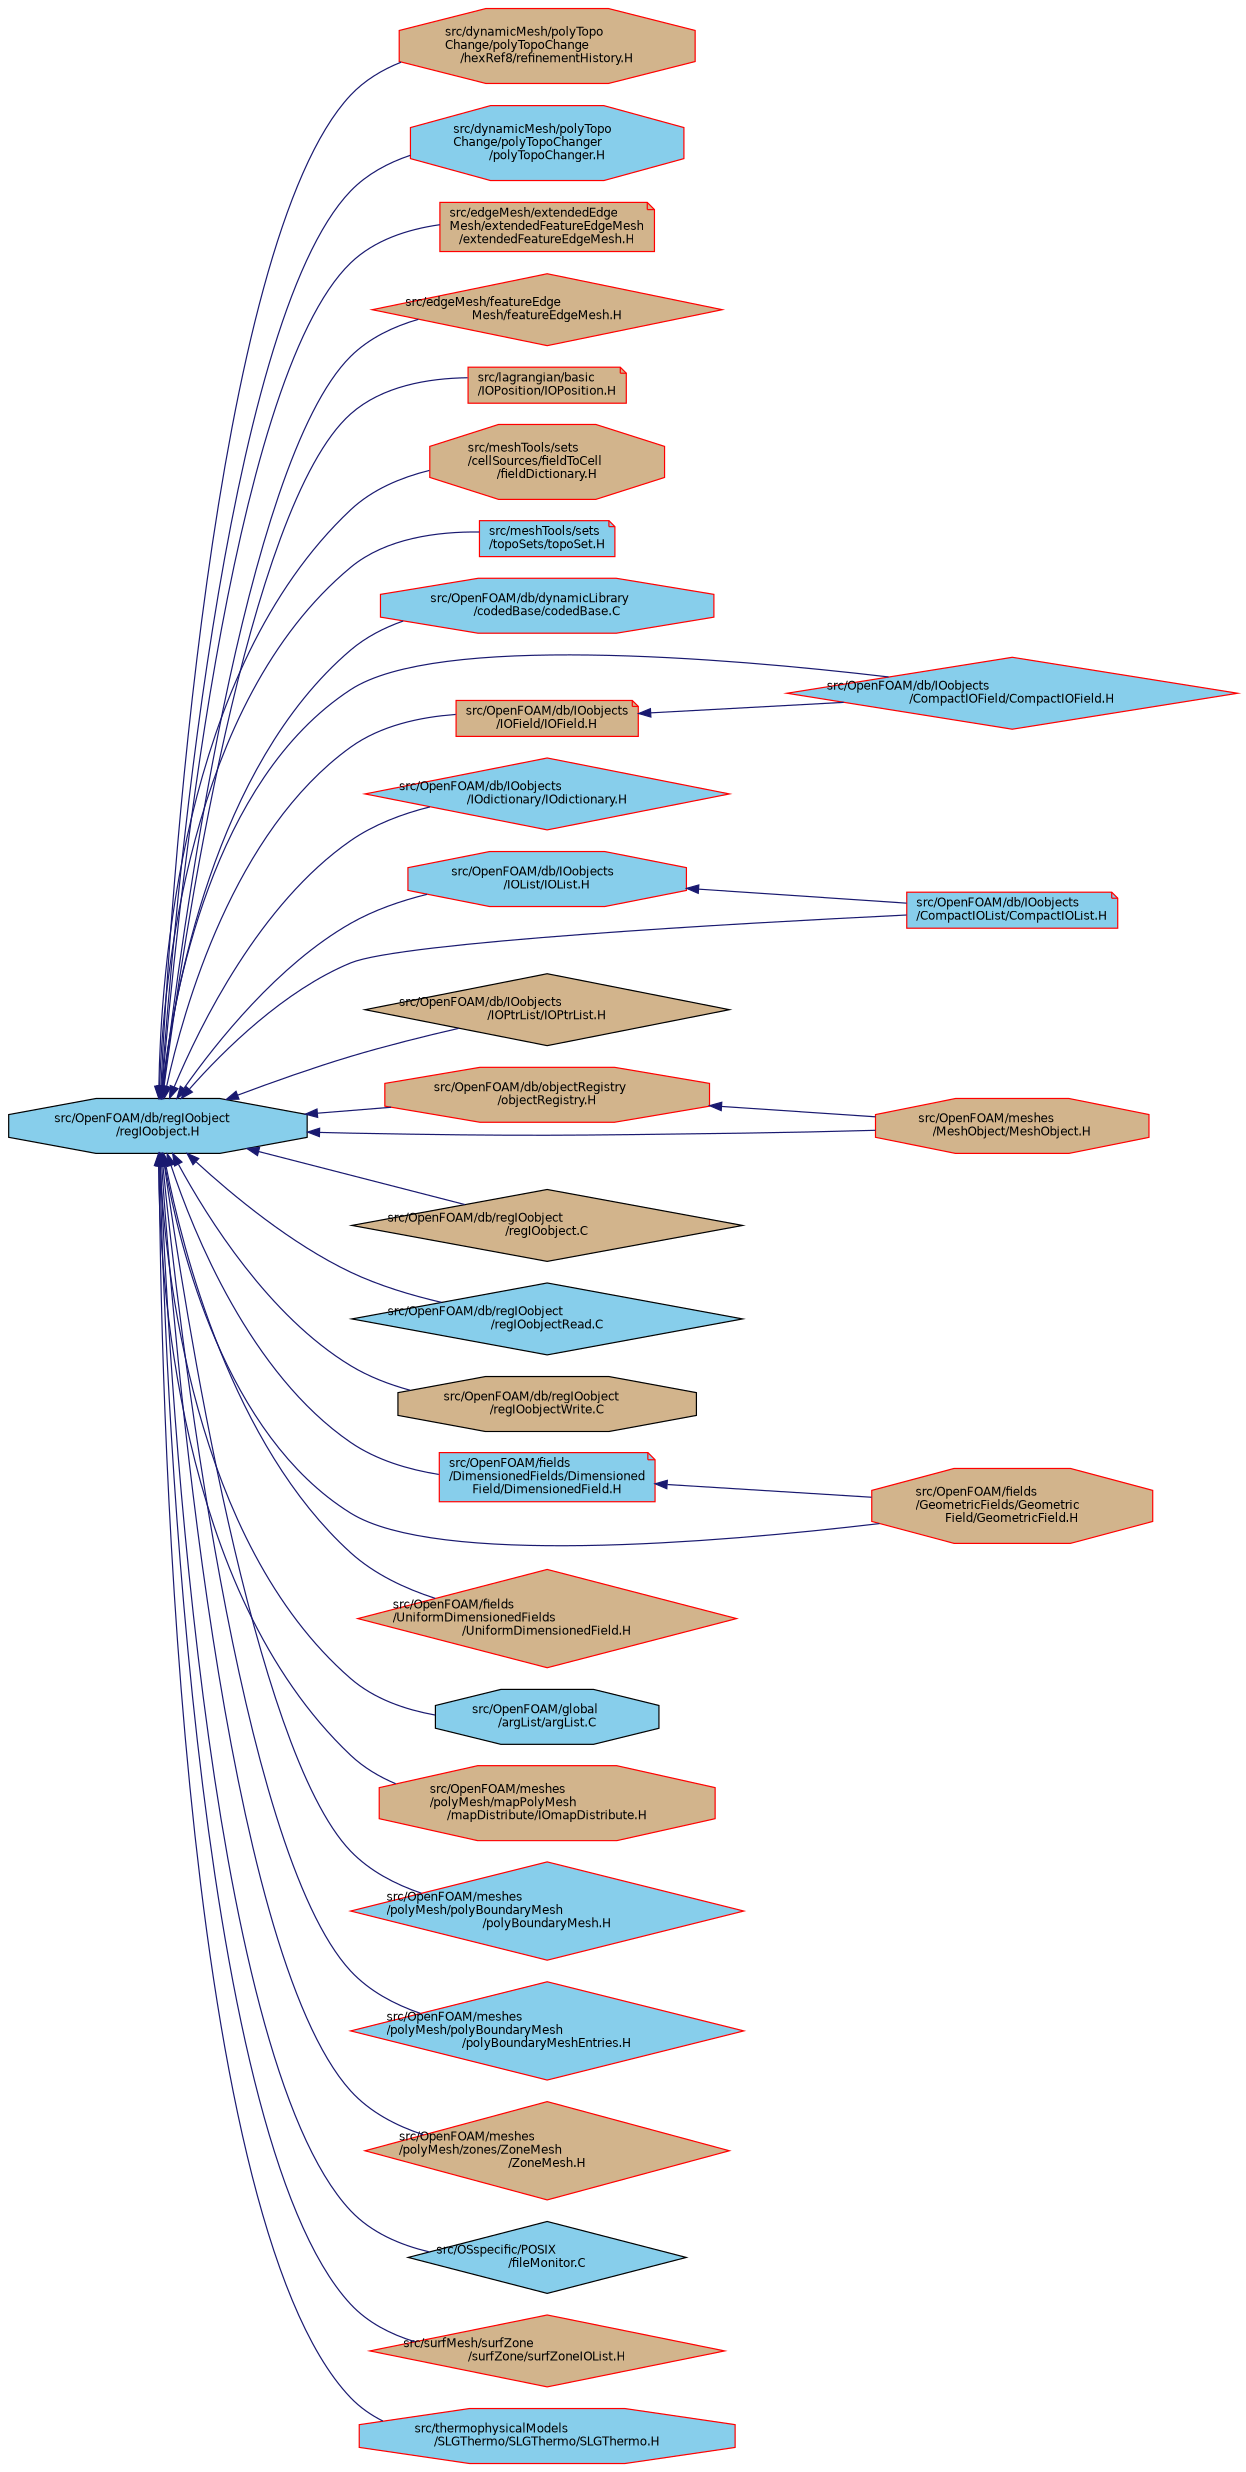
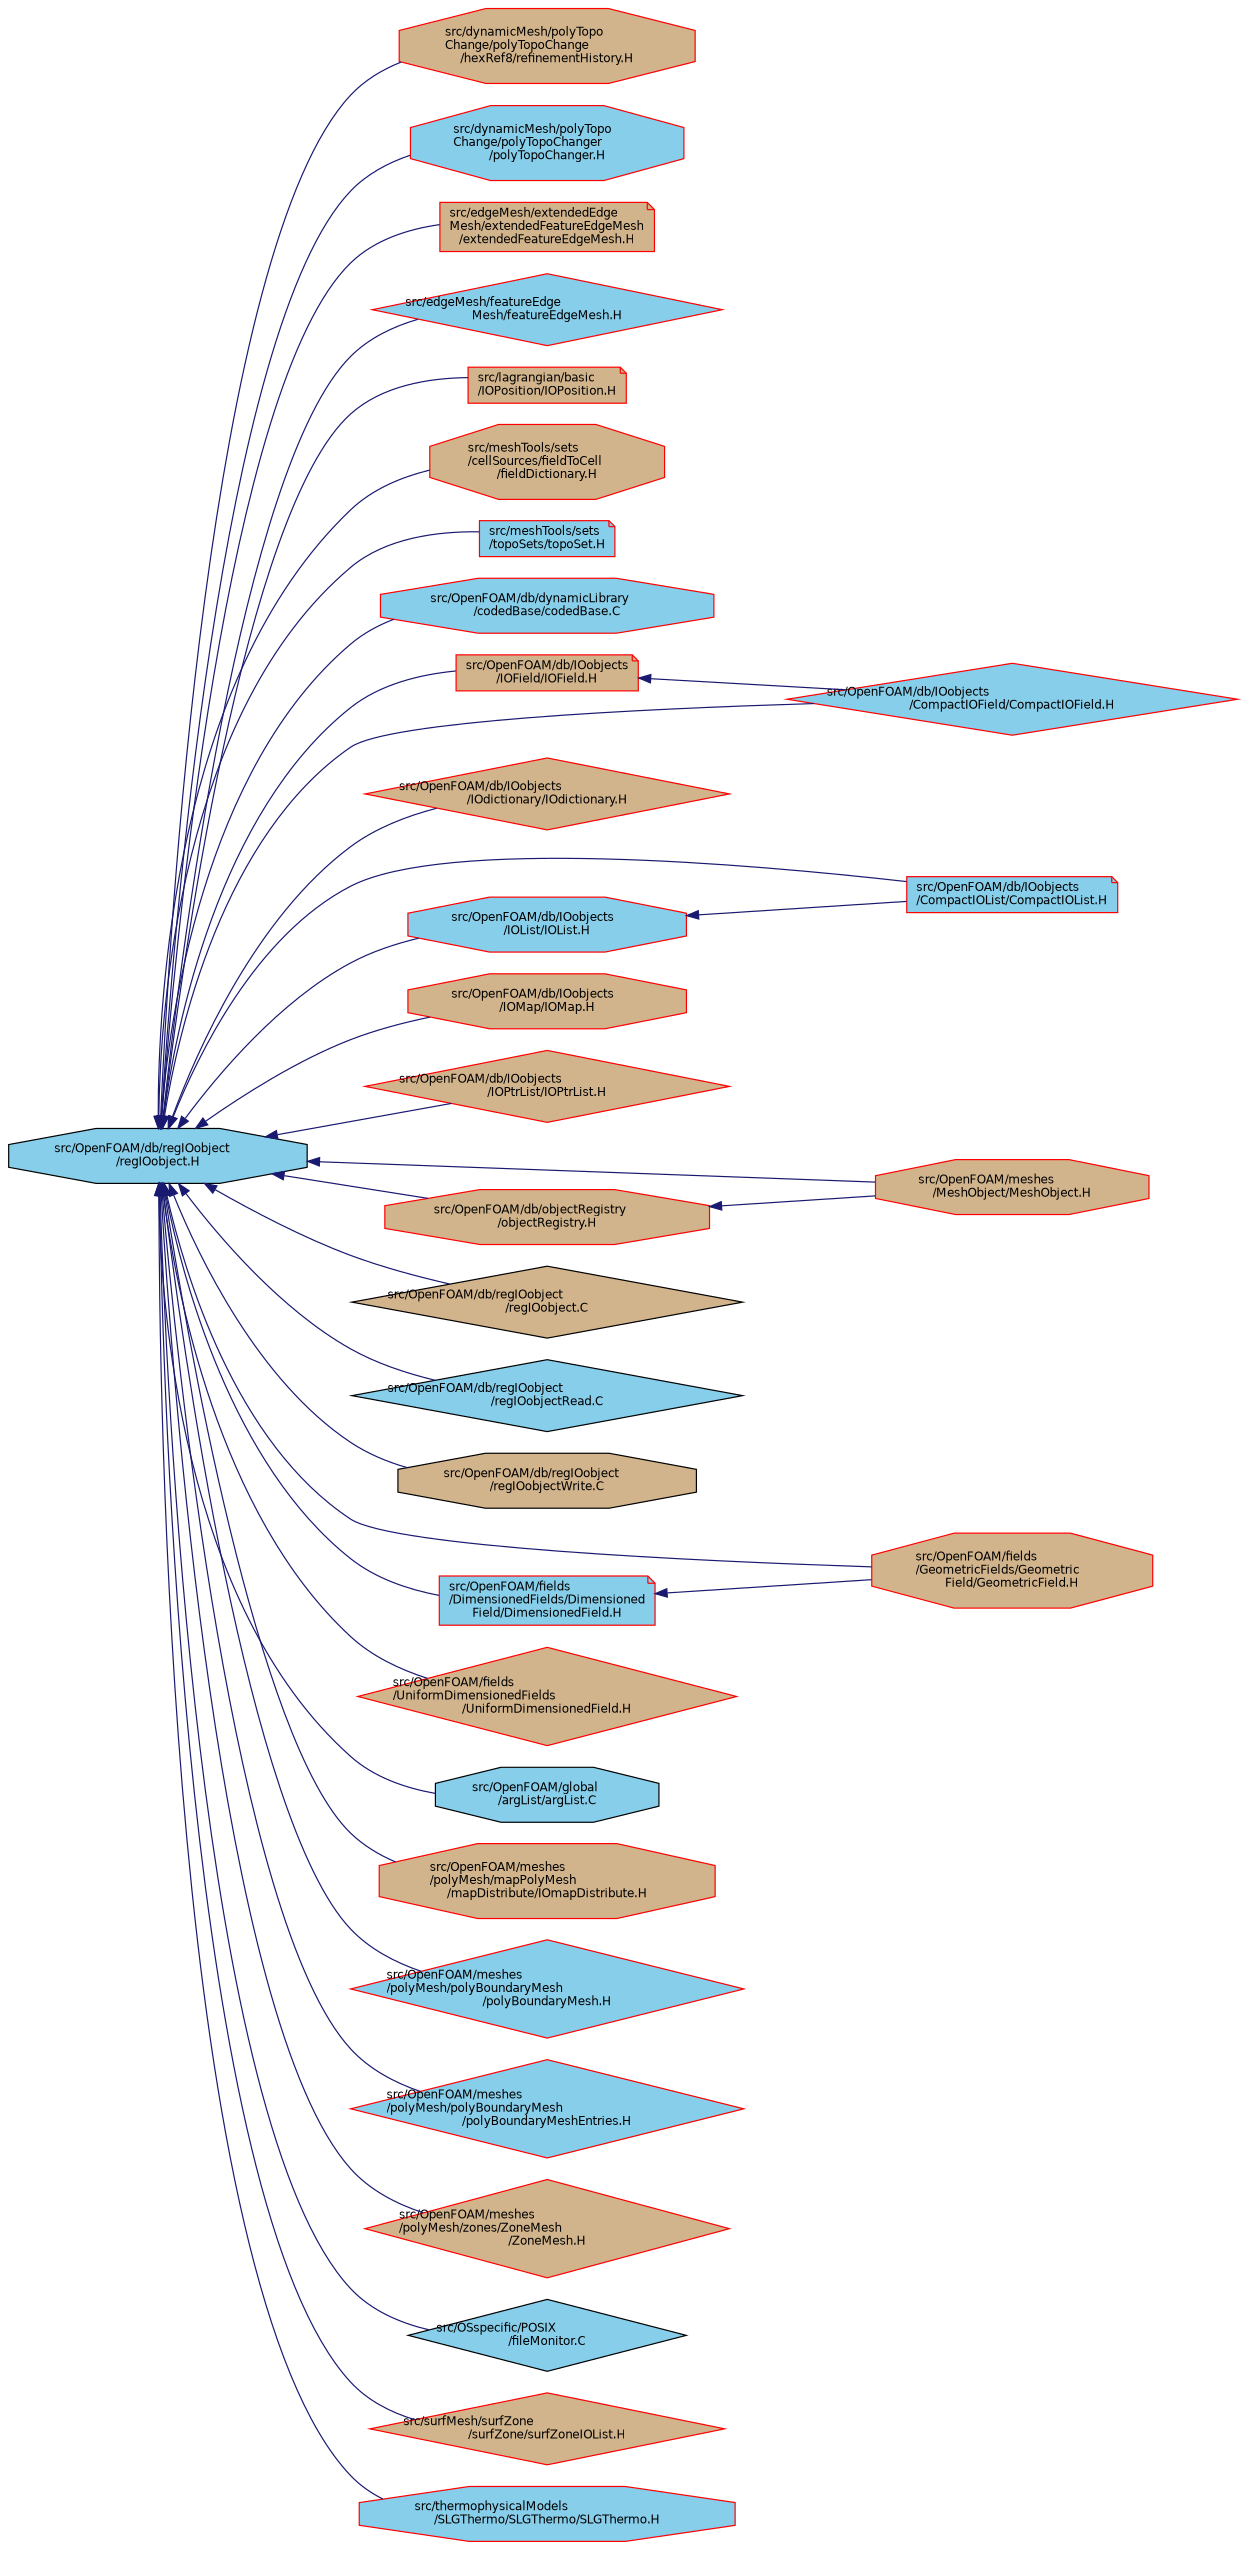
(547, 310) -> (547, 310)
(547, 794) -> (547, 794)
none -> (547, 1001)
(547, 1010) -> (547, 1086)
